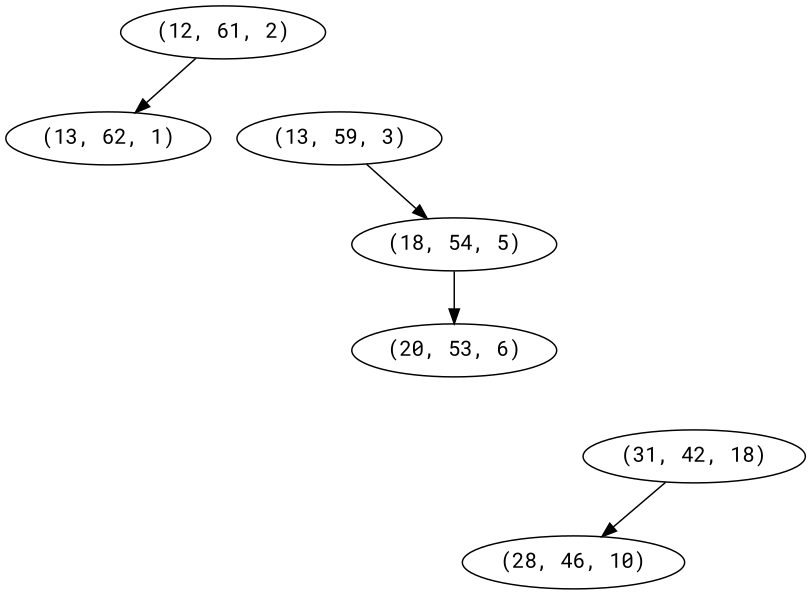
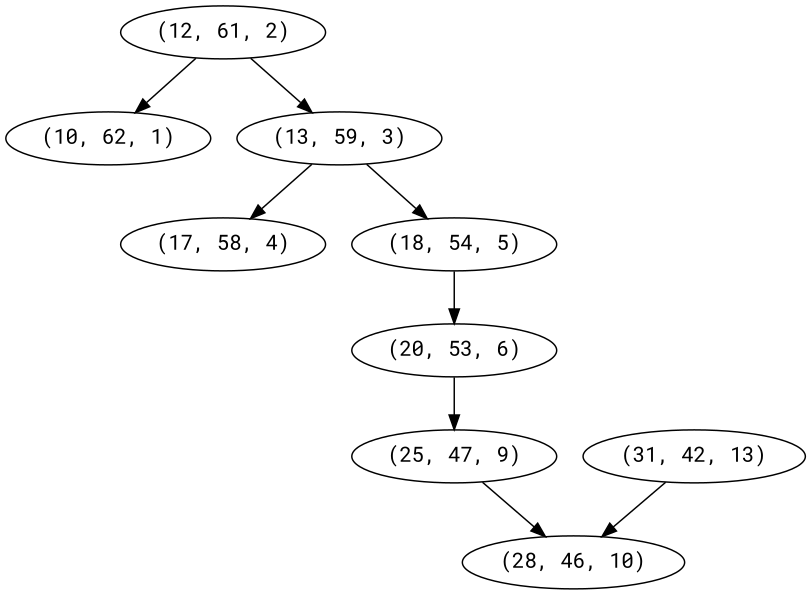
none -> (276, 80)
(108, 138) -> (108, 138)
none -> (223, 244)
none -> (454, 456)
(694, 456) -> (694, 456)
